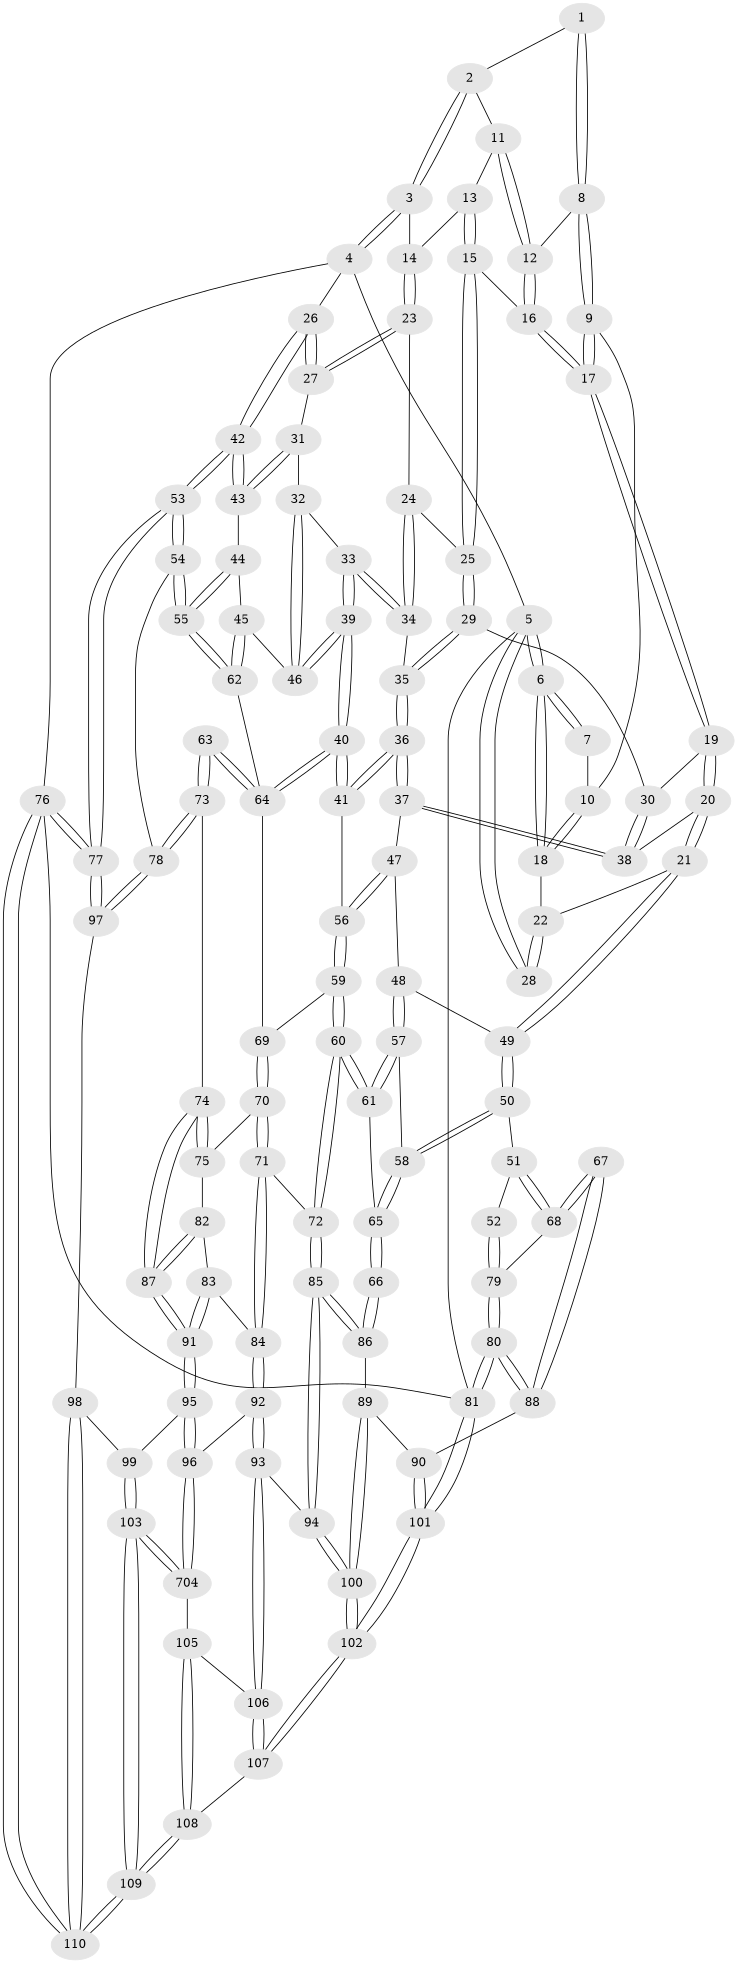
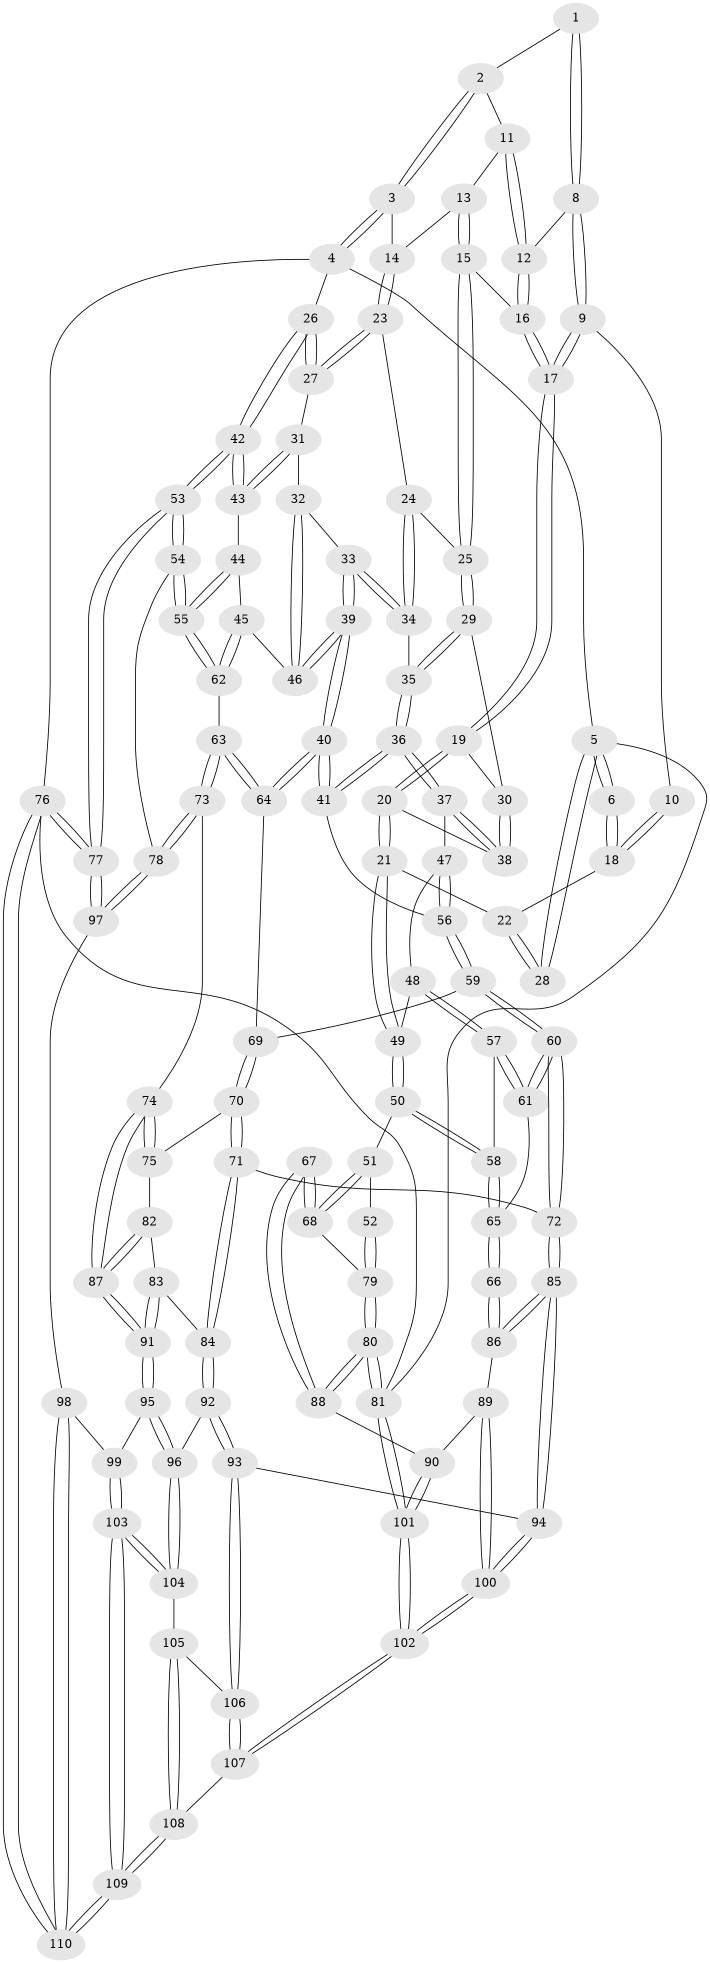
(249, 741) -> (219, 711)
(588, 741) -> none
(187, 1584) -> (174, 1584)
